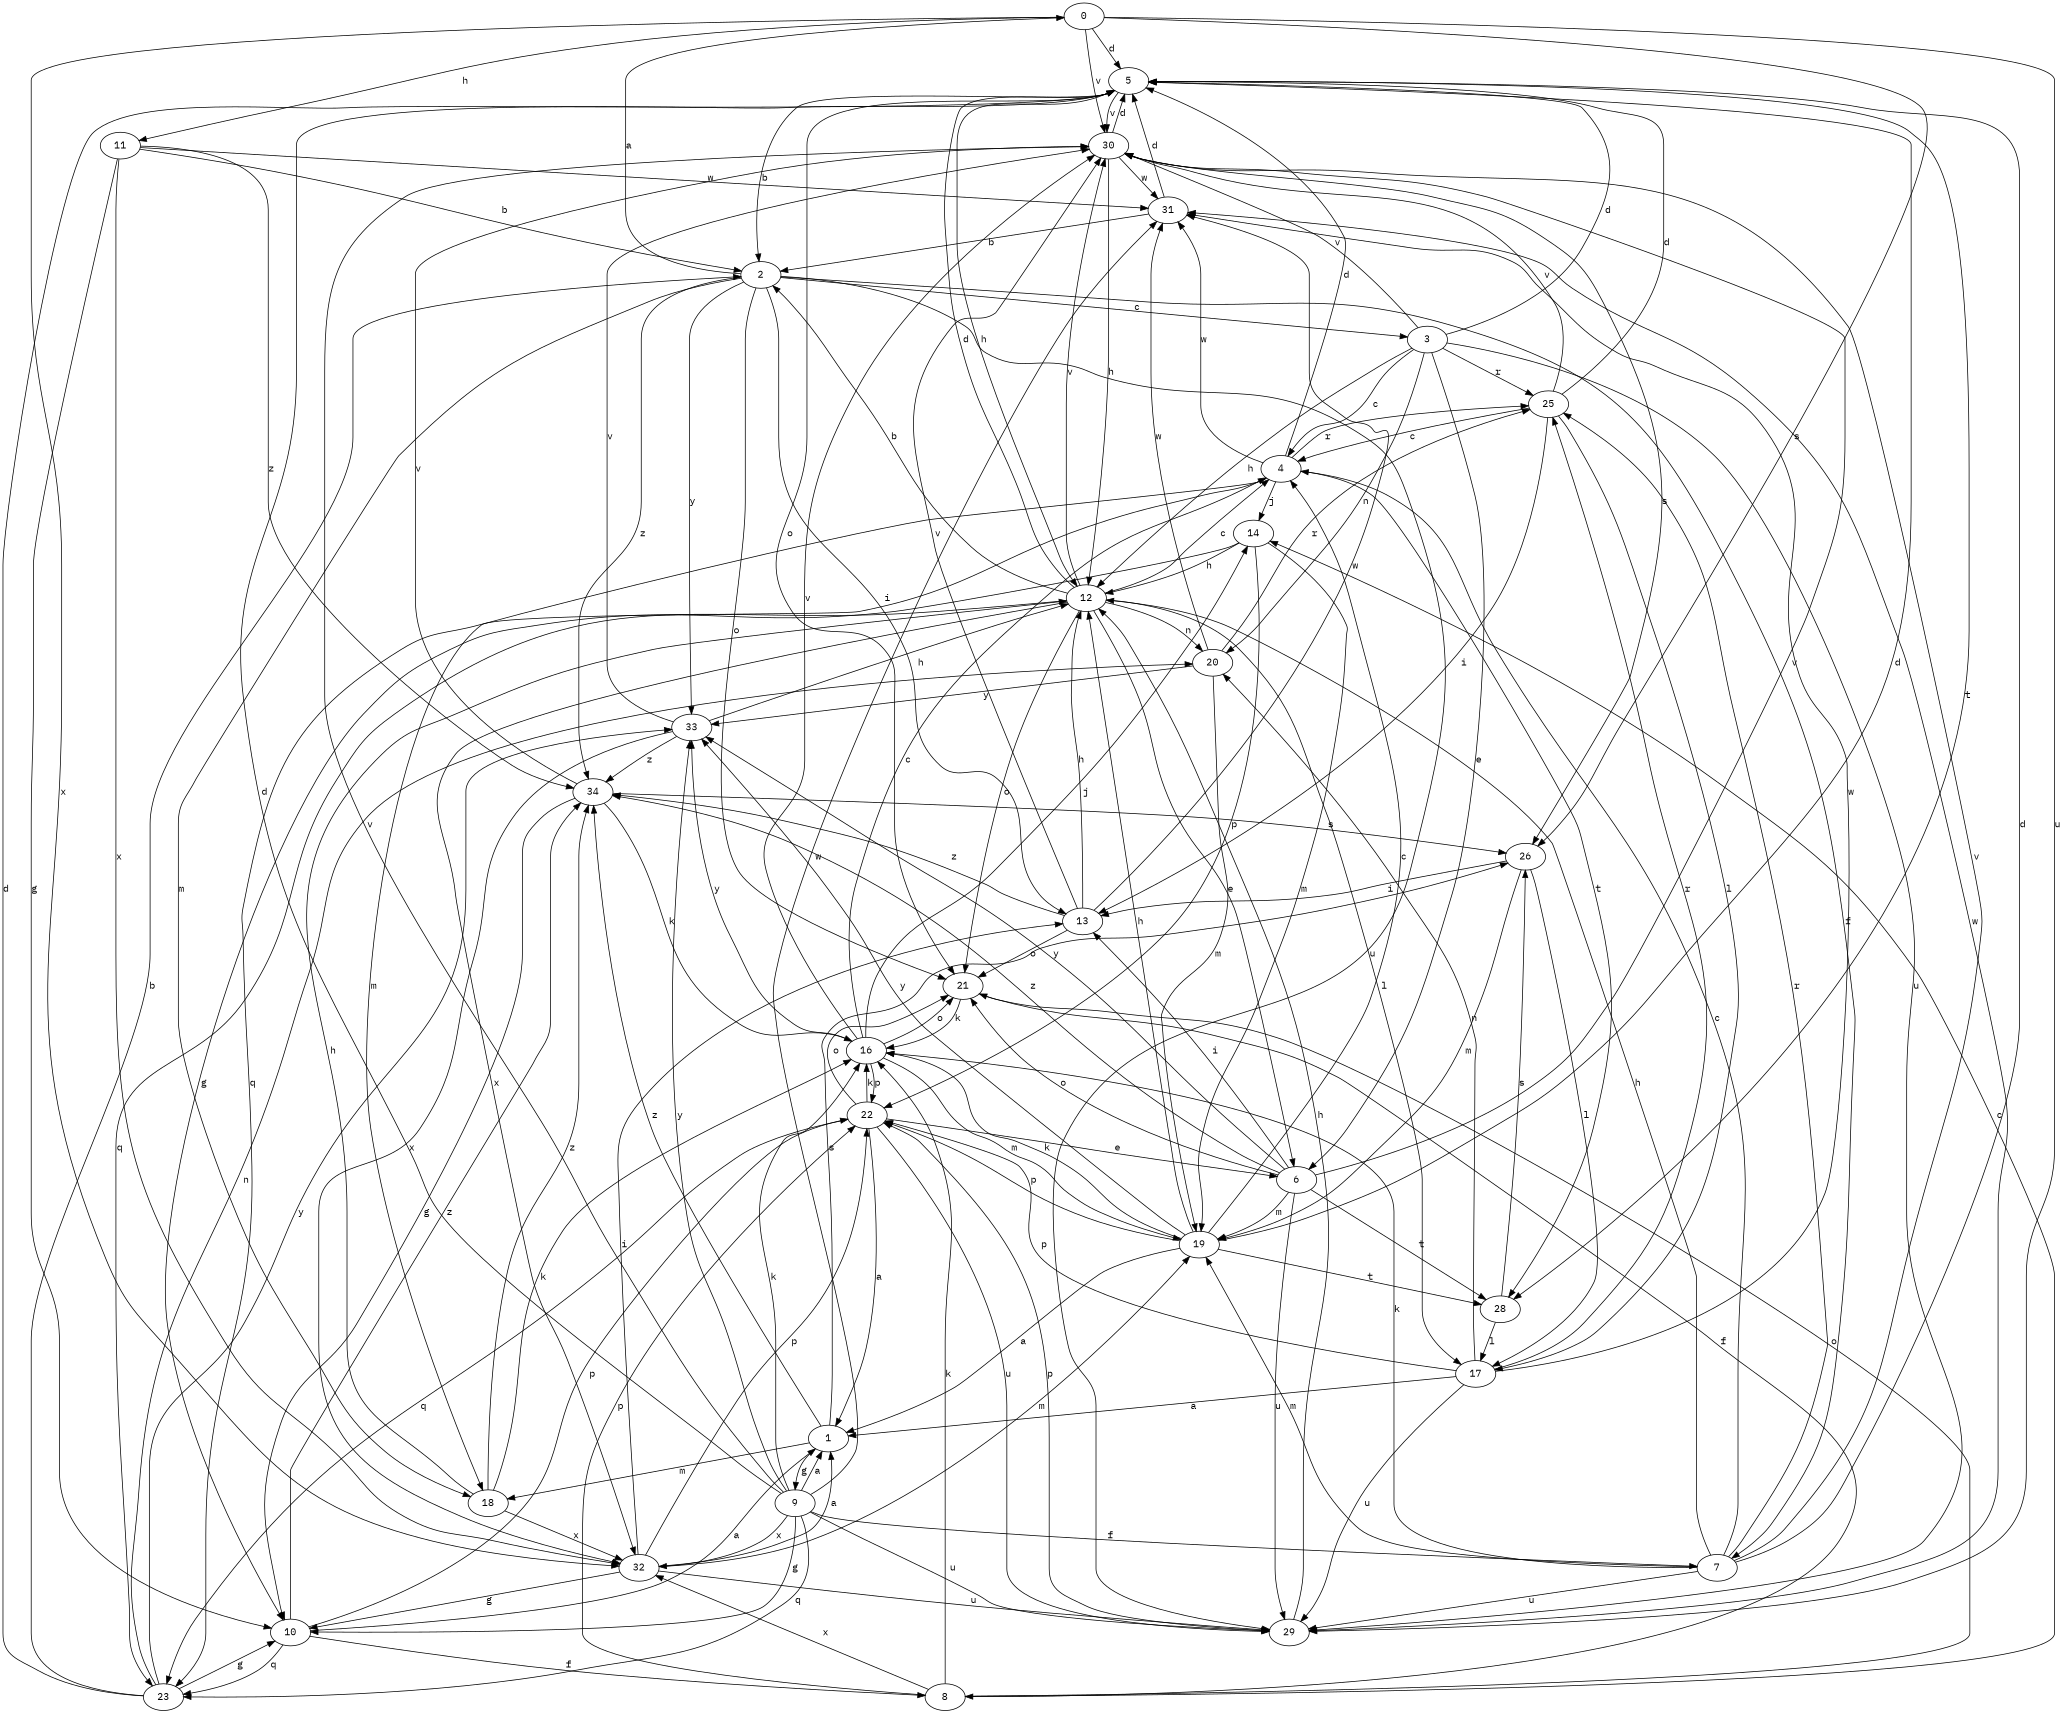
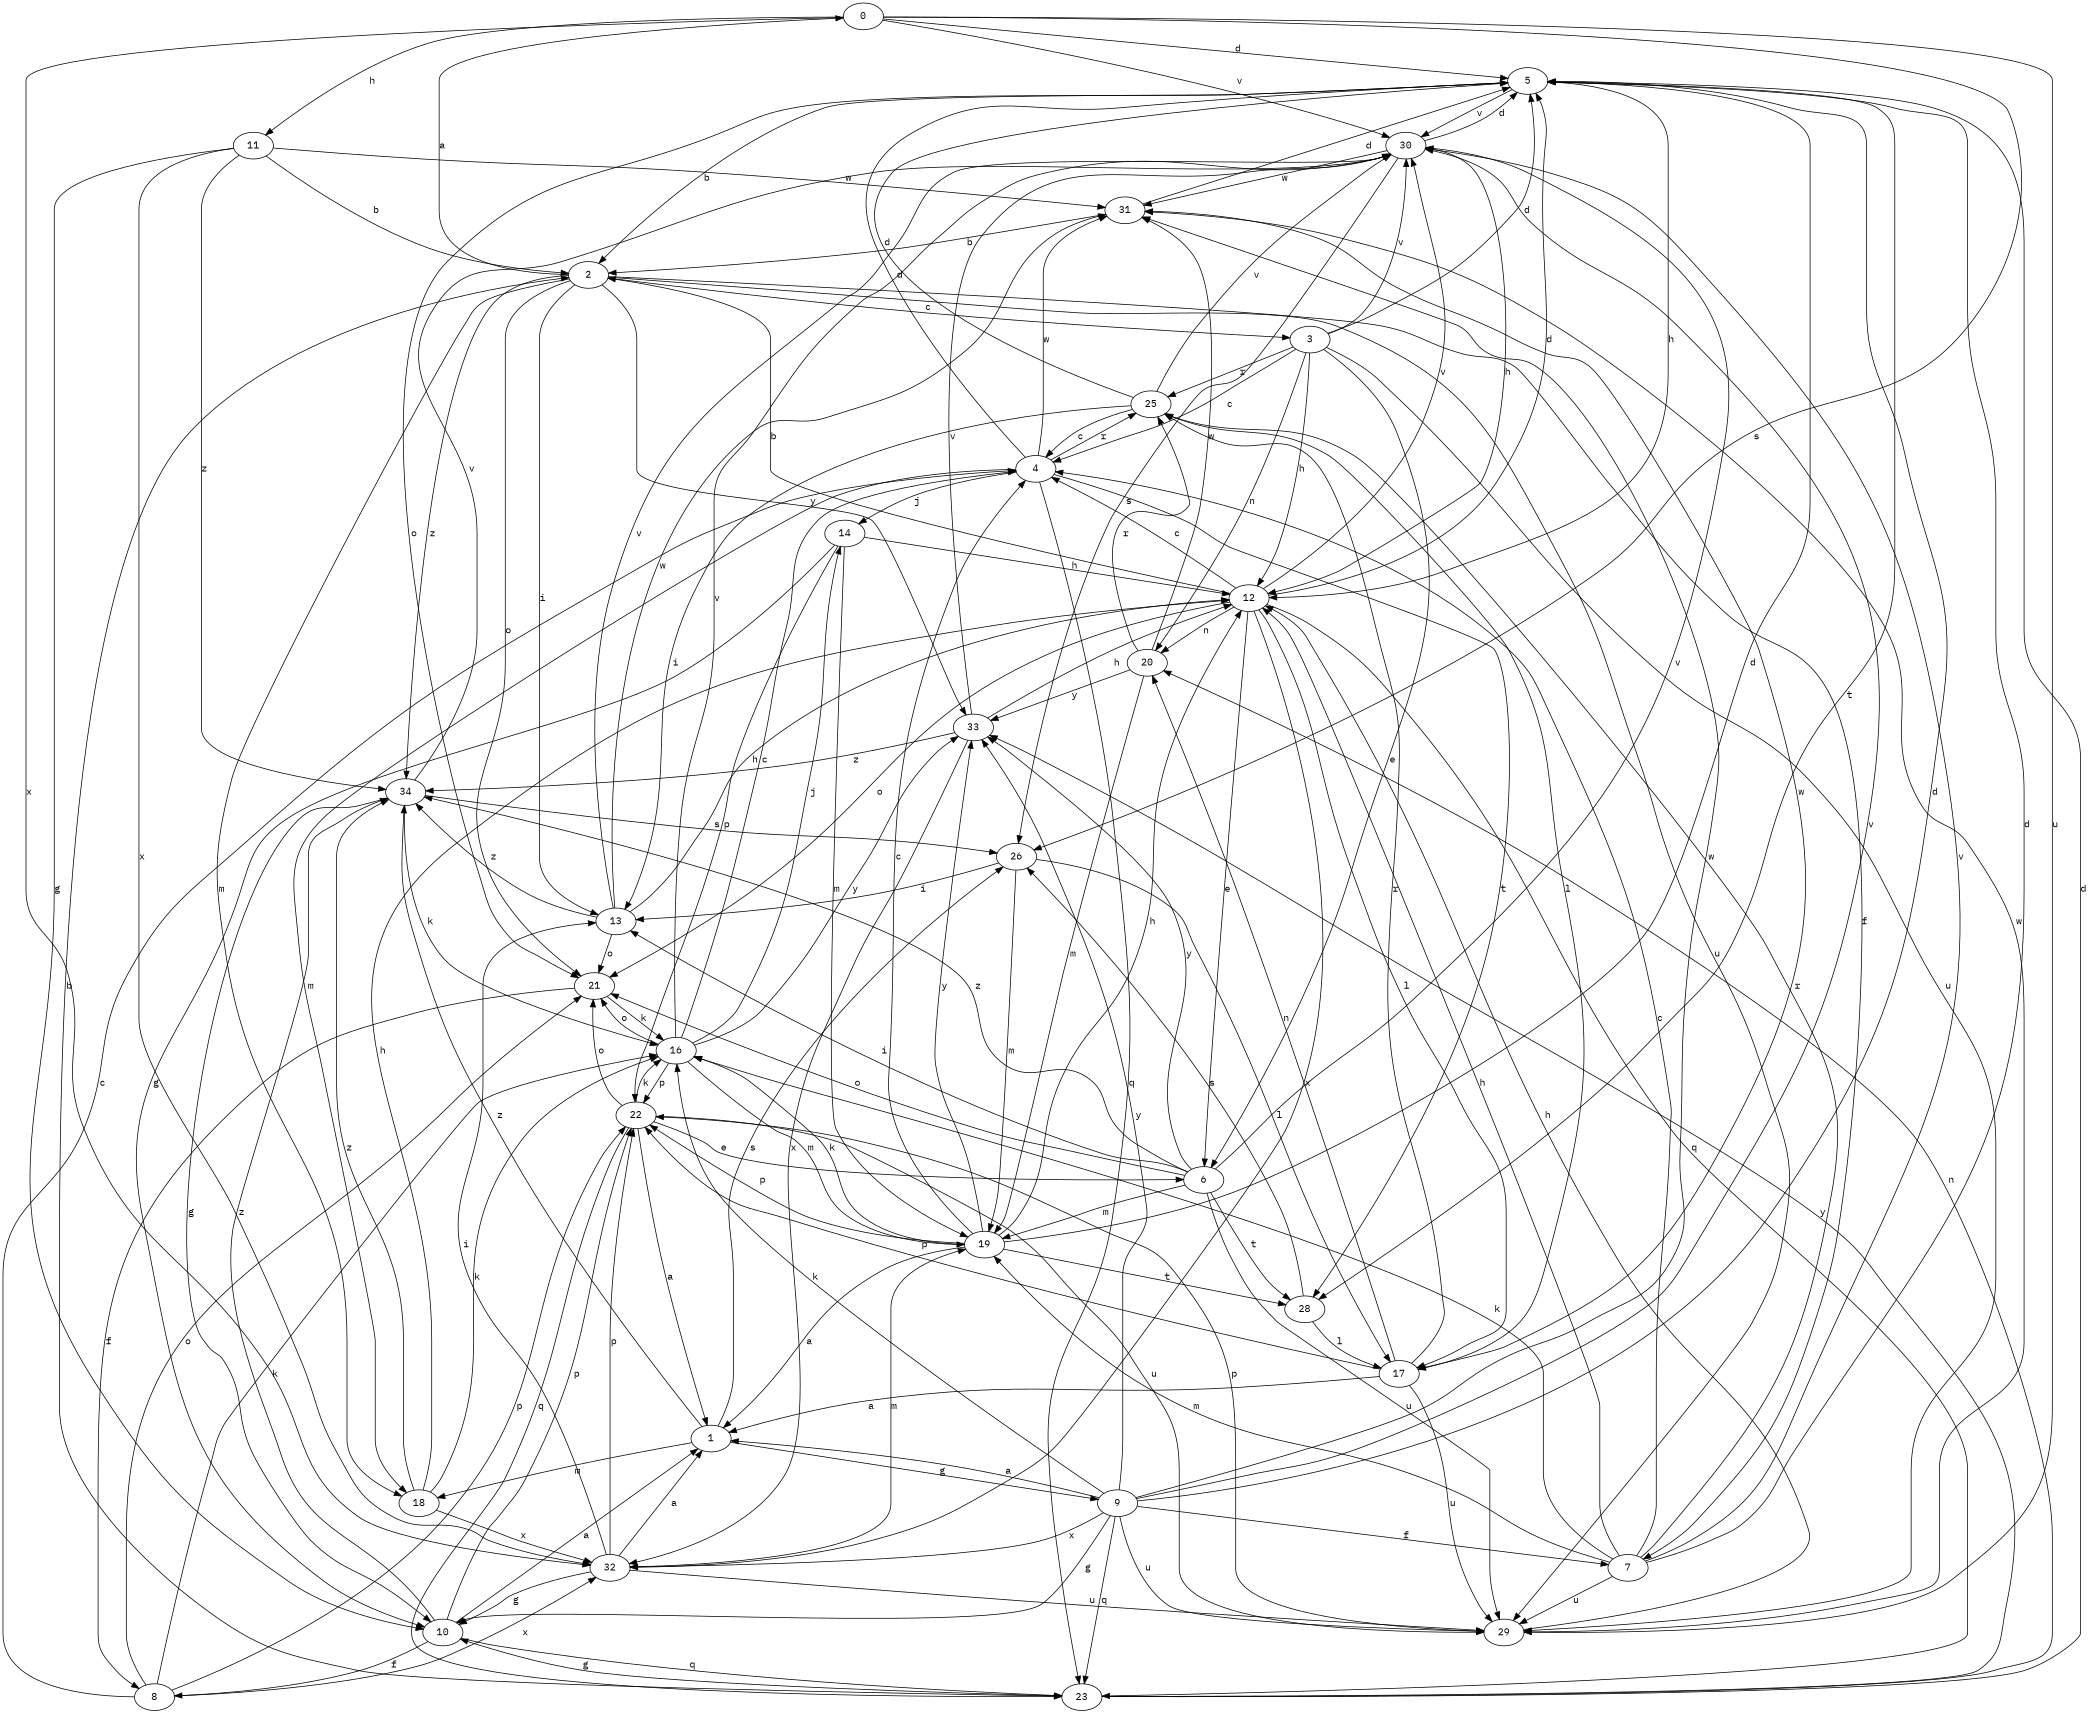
(2055, 1445) -> (185, 896)
